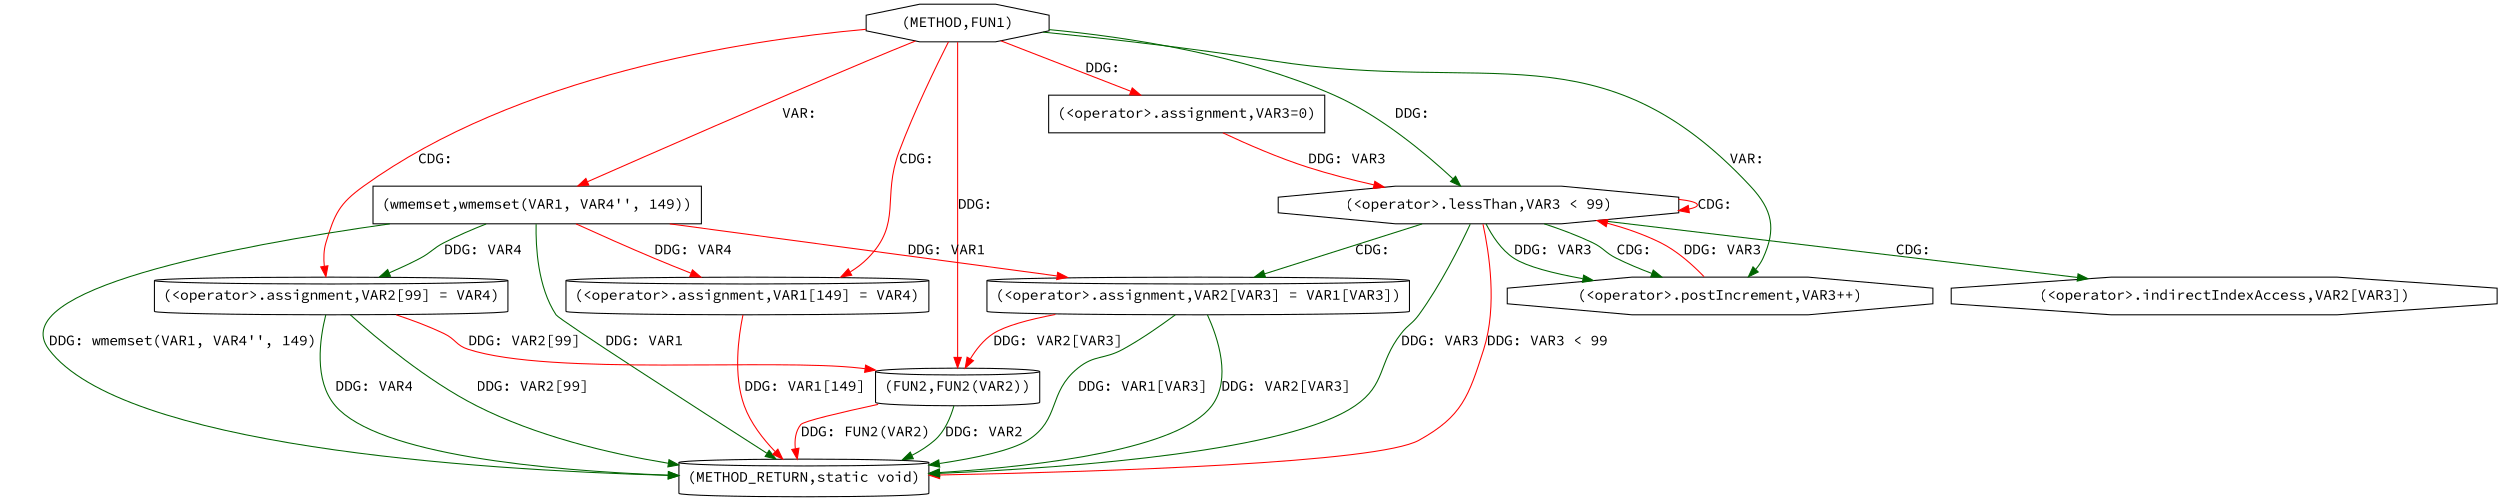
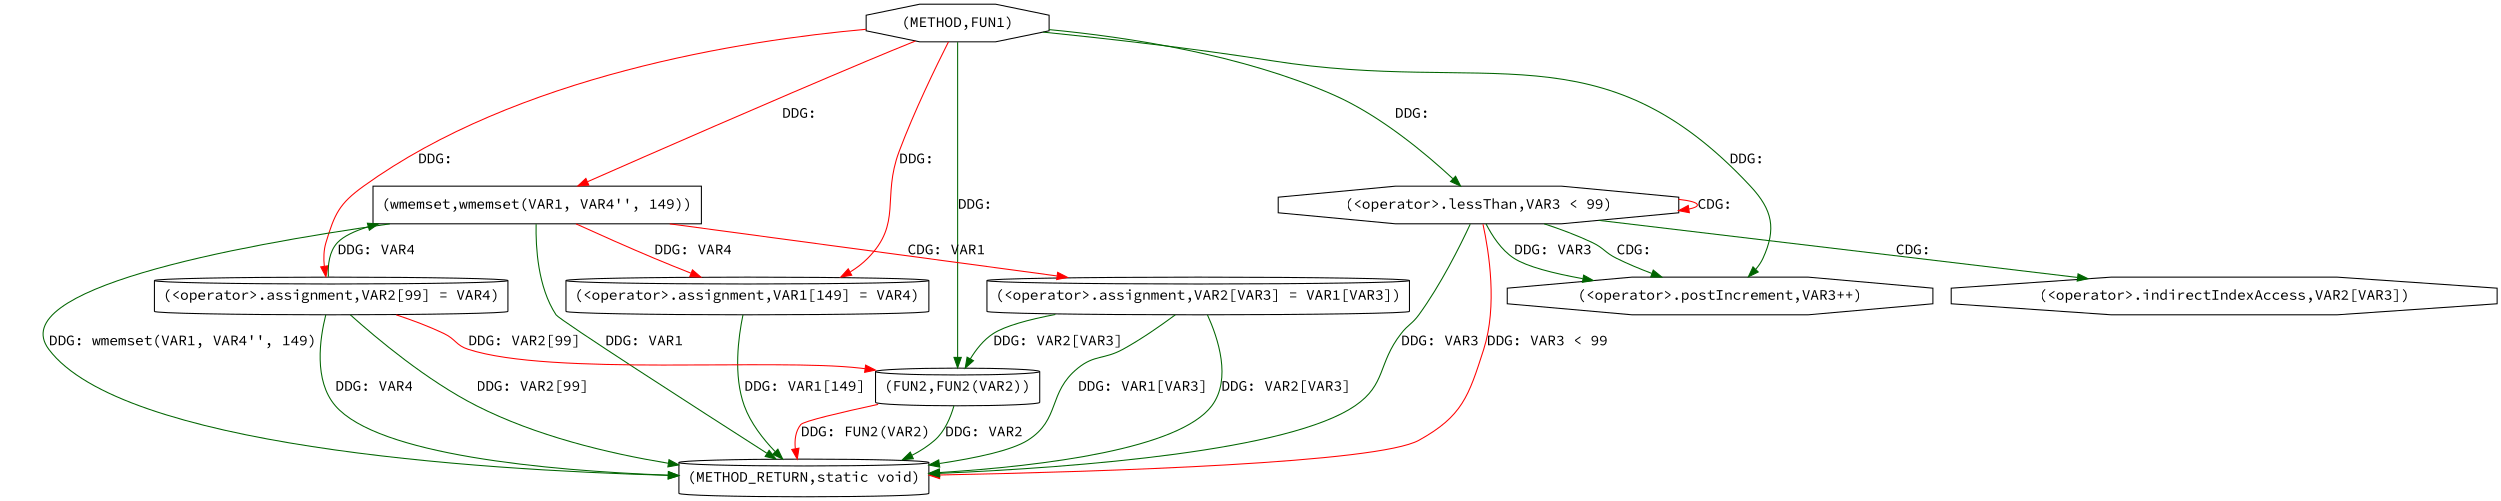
(804, 114) -> (804, 114)
(1187, 114) -> none
(440, 159) -> (440, 159)
(921, 159) -> (921, 159)
(1751, 159) -> (1751, 159)
(958, 200) -> (958, 200)
(1660, 242) -> none
(437, 247) -> (337, 243)
(1343, 249) -> none
(947, 250) -> (947, 250)
(1007, 327) -> (1007, 327)
(740, 388) -> (740, 388)
